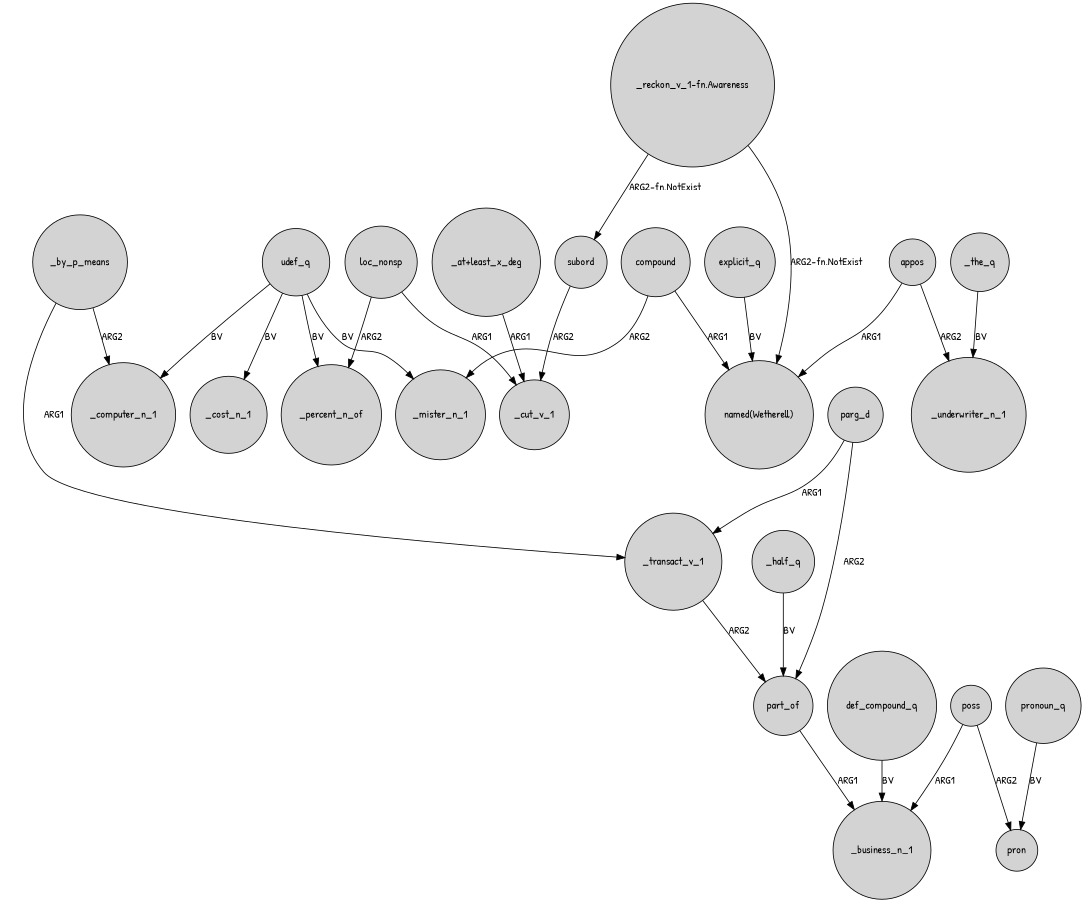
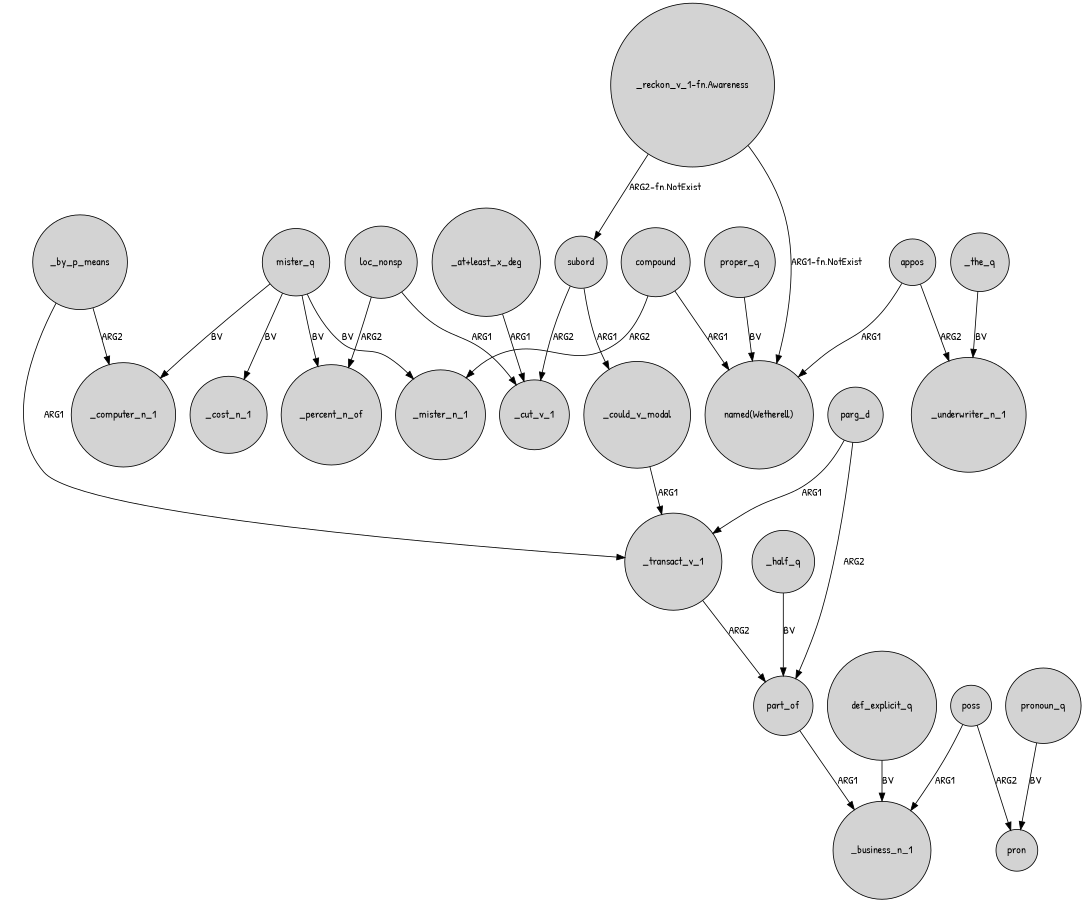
(296, 262) -> (296, 262)
(740, 262) -> (740, 262)
(827, 262) -> (827, 262)
none -> (637, 415)
(882, 706) -> (882, 706)
